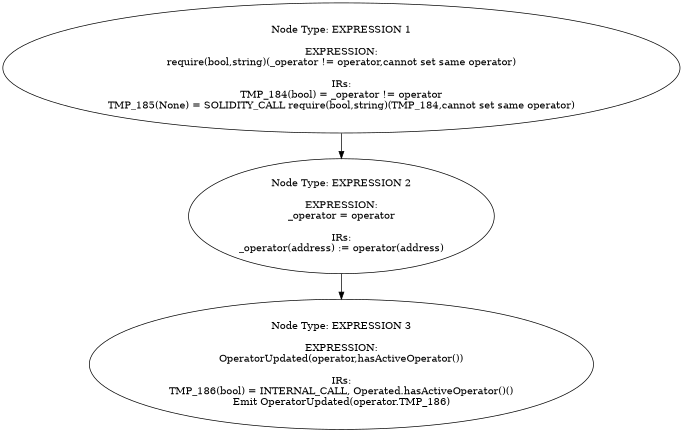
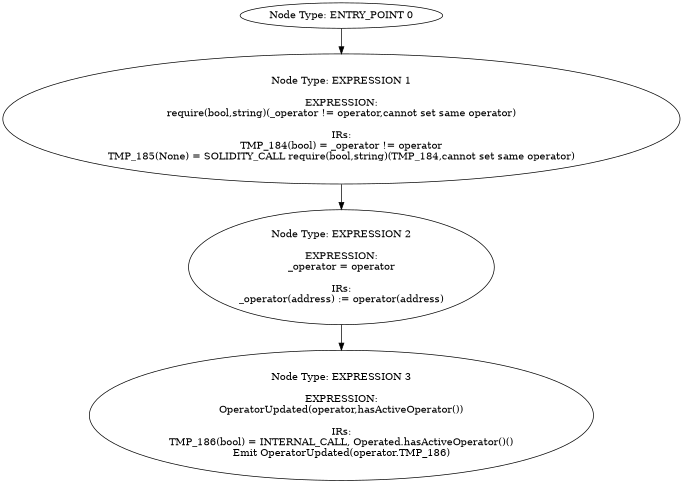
none -> (341, 16)
